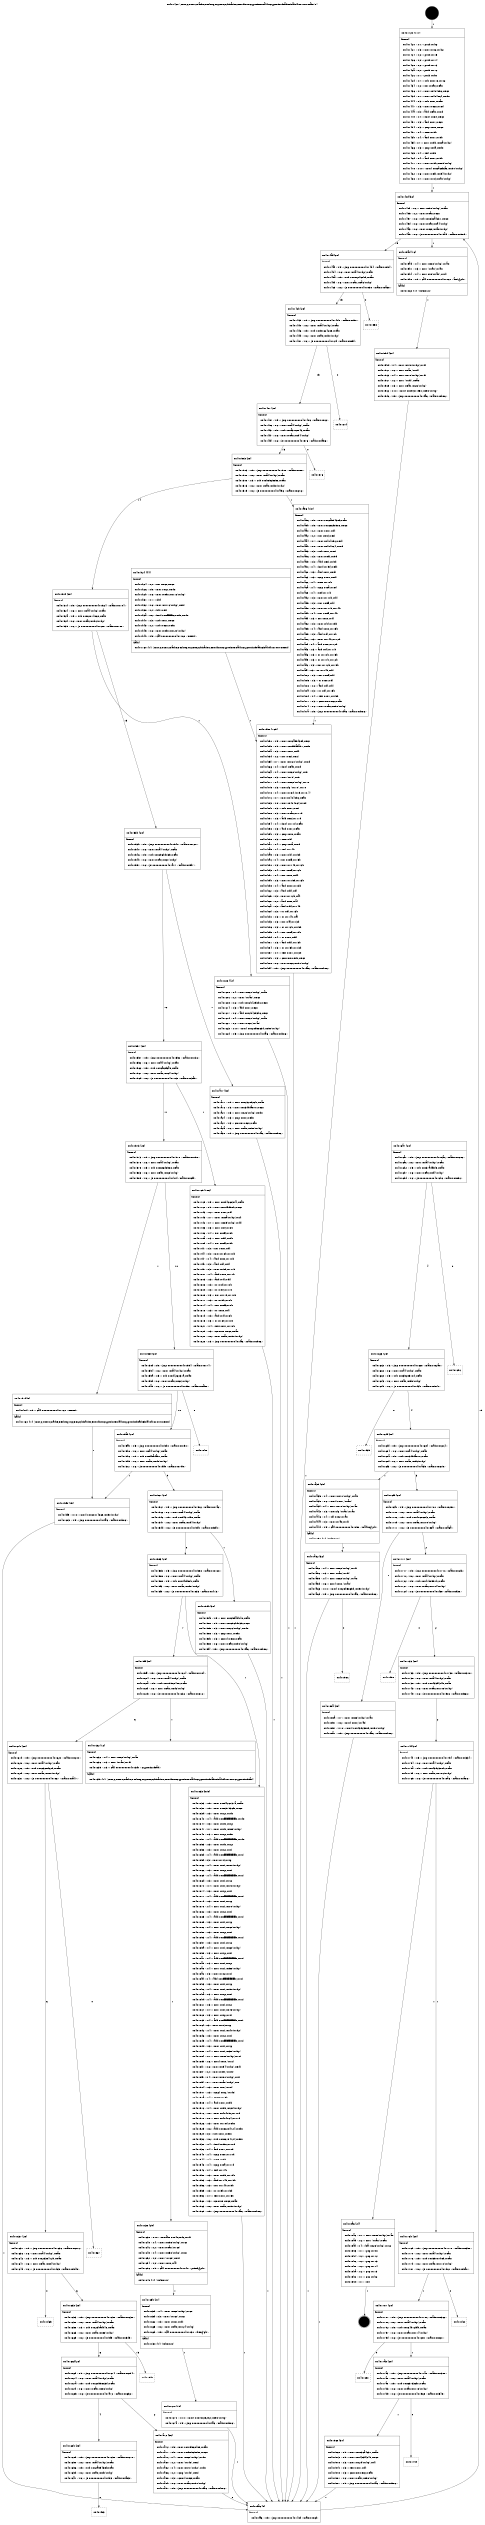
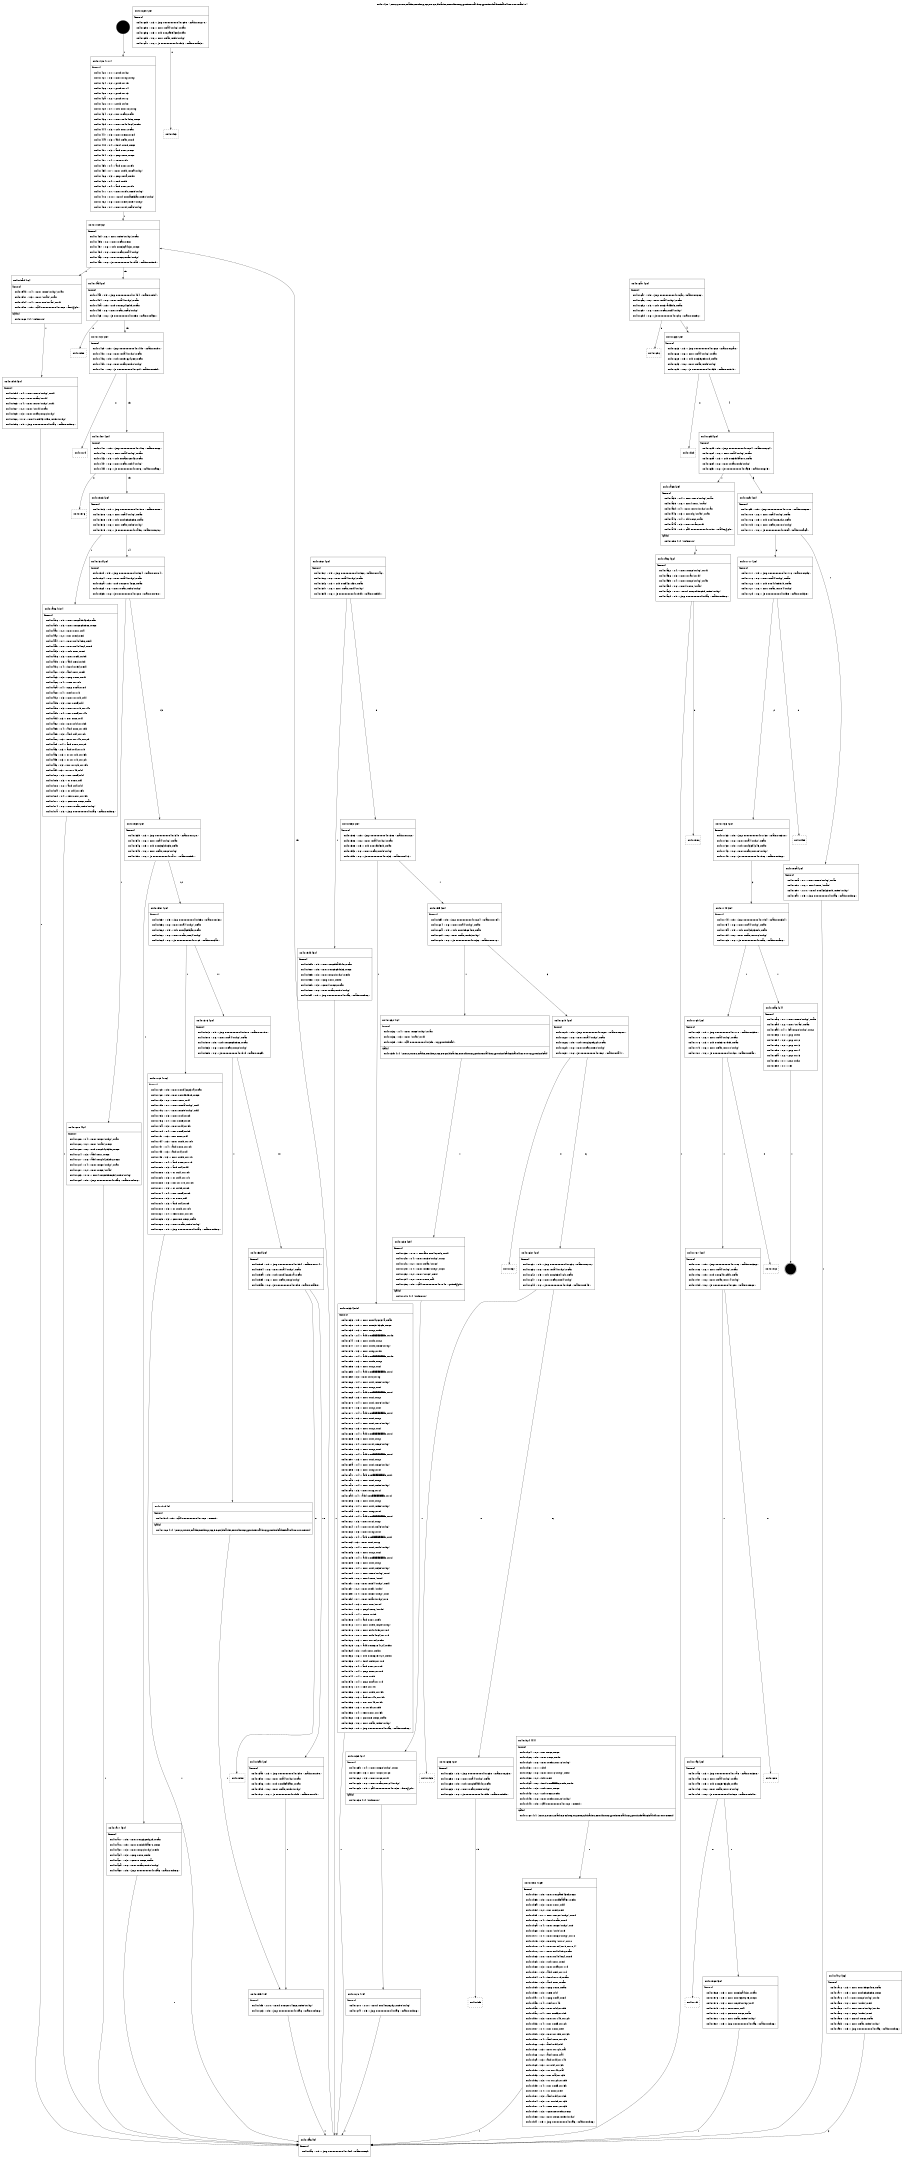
(314, 720) -> (63, 1576)
(169, 1480) -> none
(99, 2378) -> none
